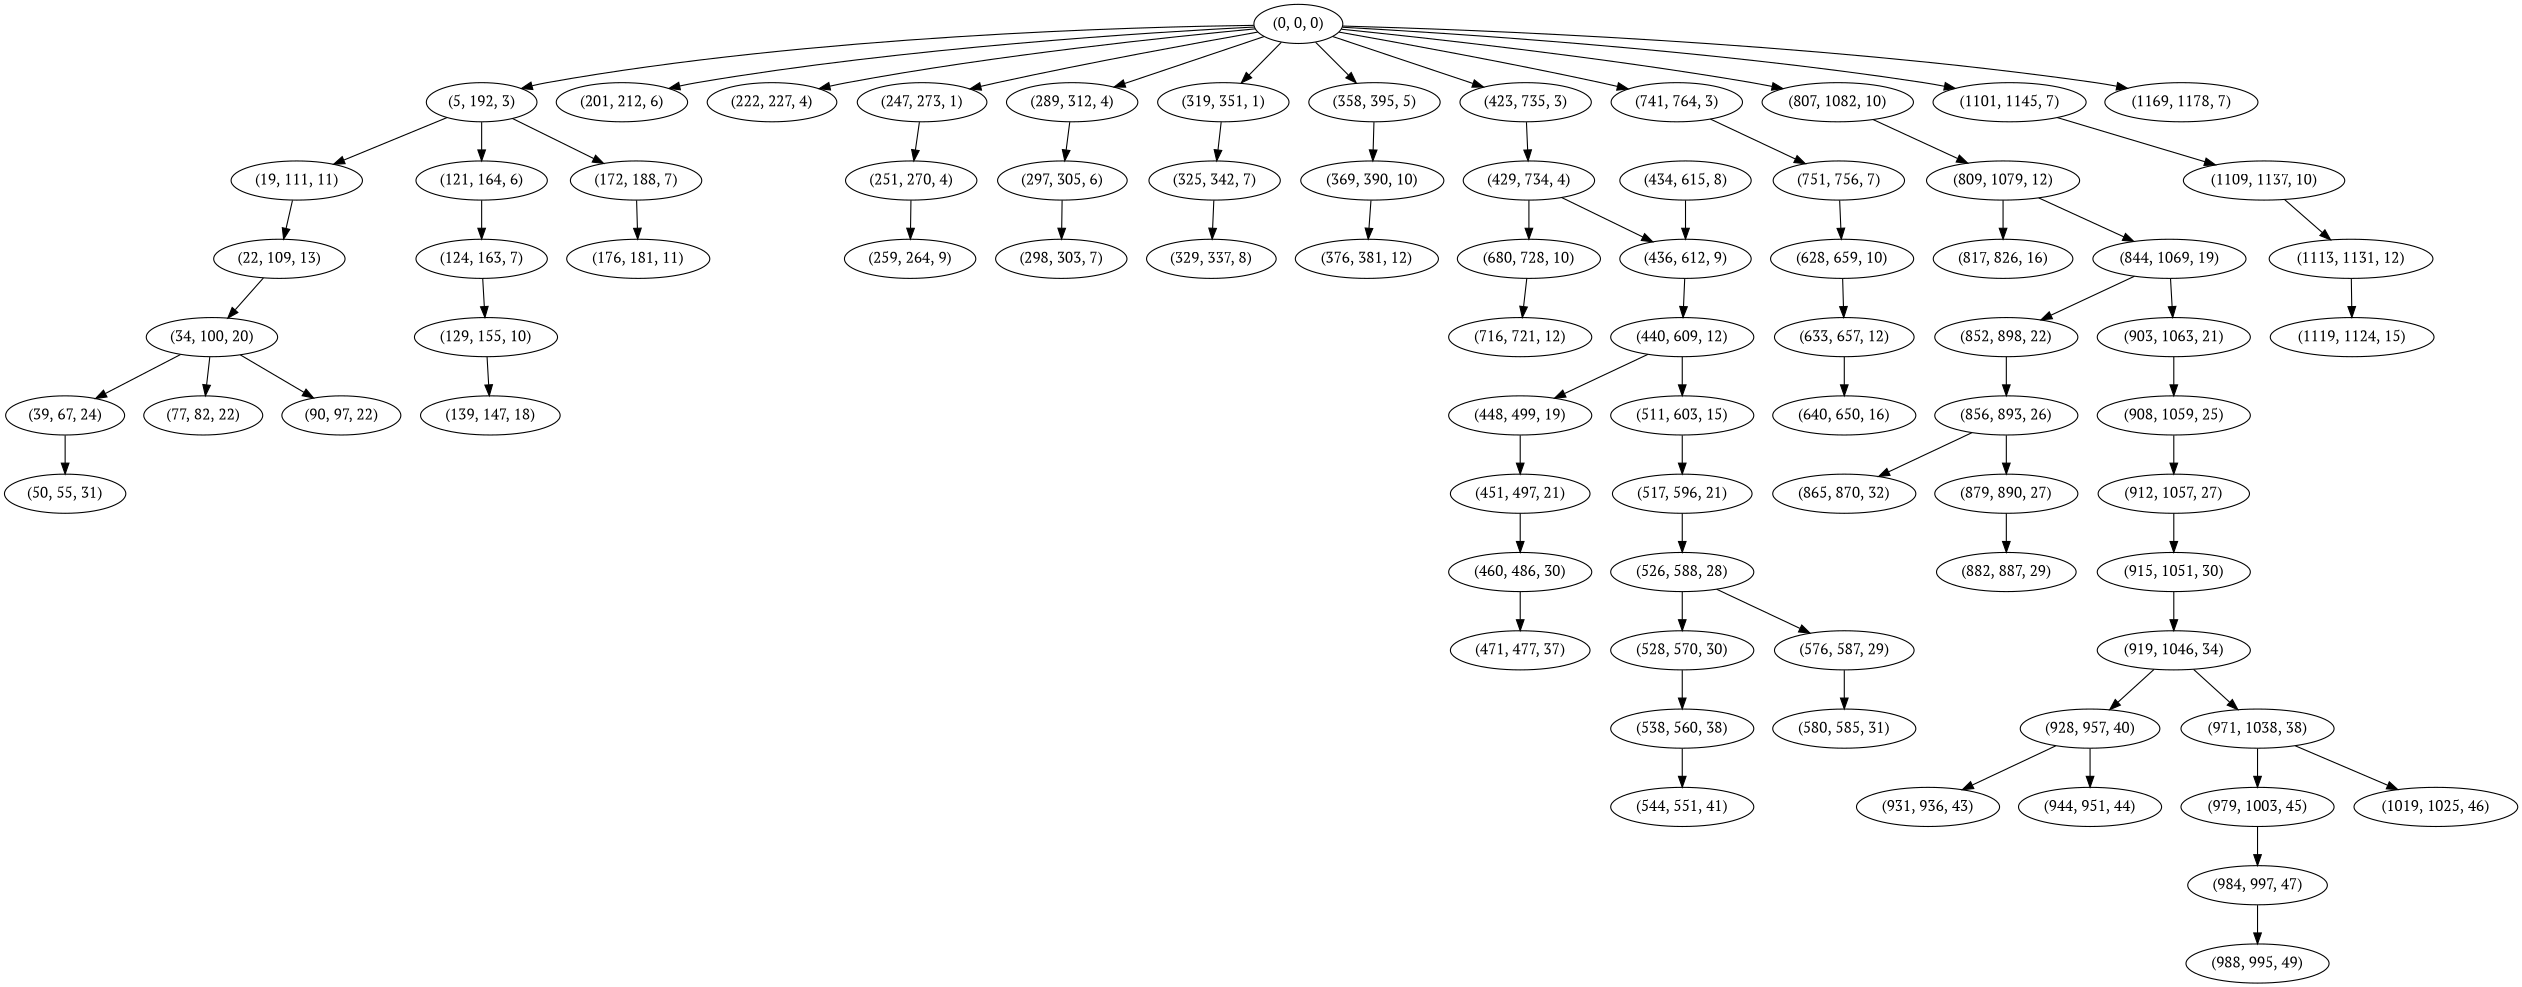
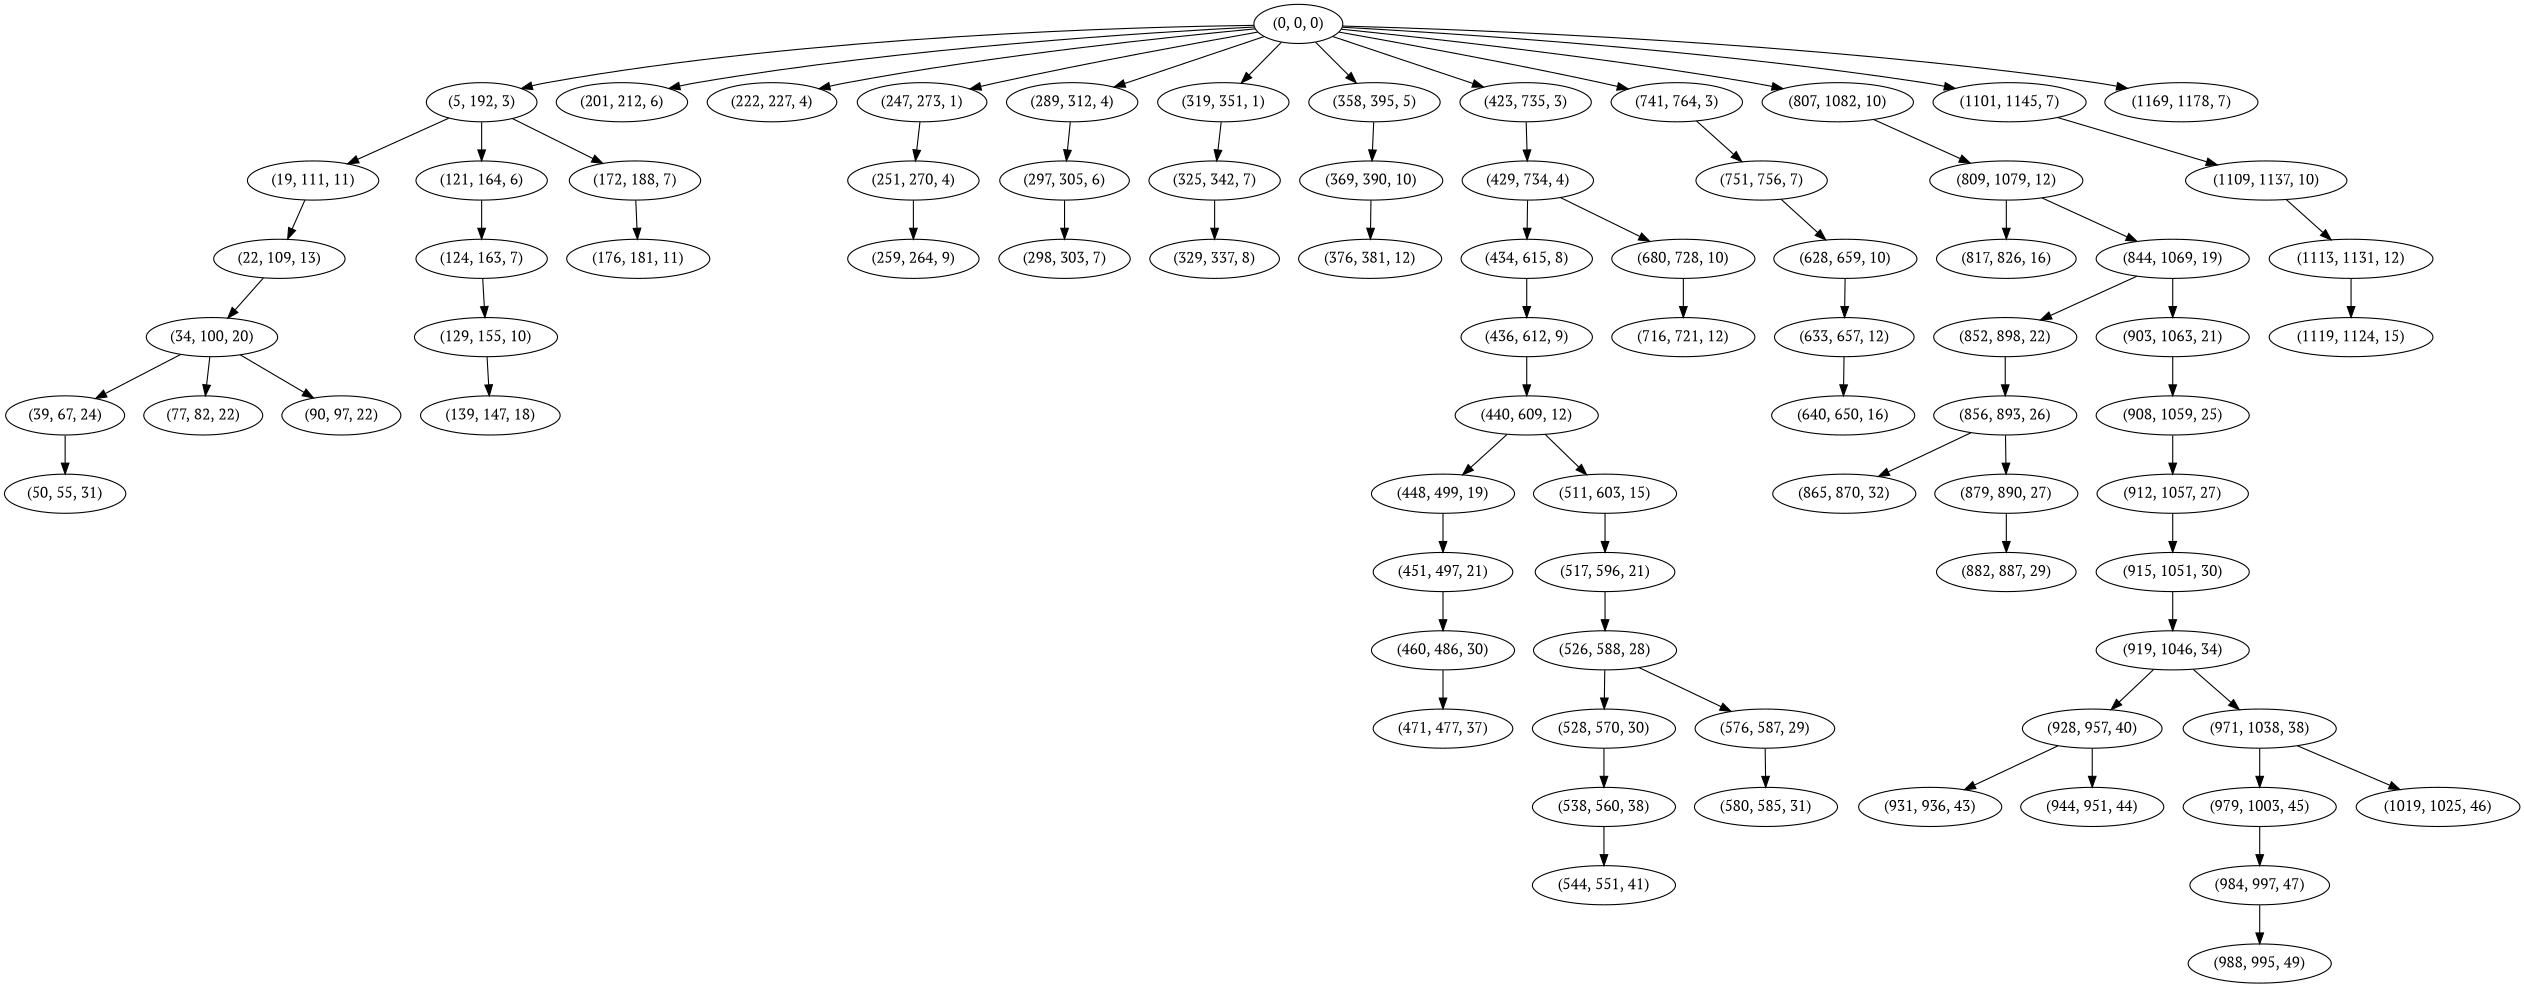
(1602, 217) -> (1527, 214)
